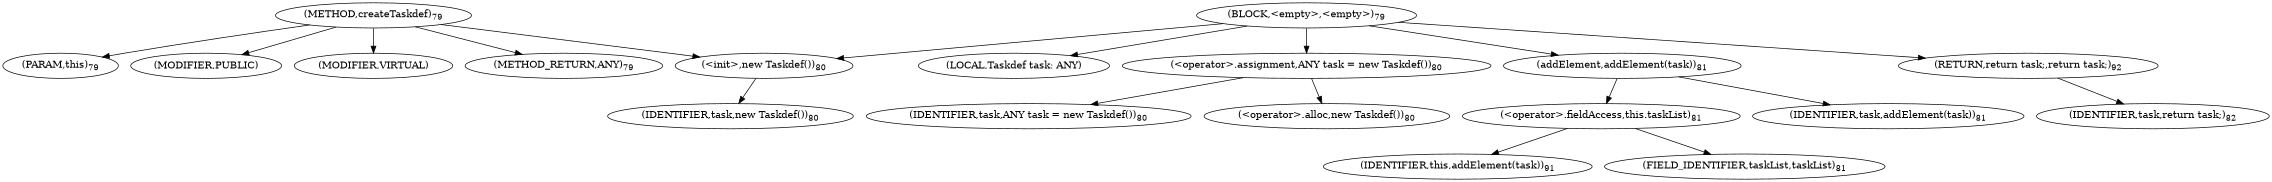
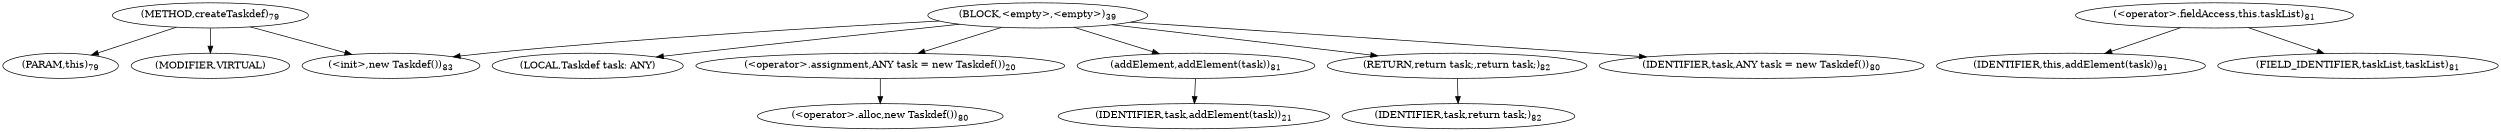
(1380, 14) -> (1111, 14)
(821, 65) -> (448, 65)
(1437, 65) -> (1011, 65)
(2117, 65) -> (1546, 65)
(206, 66) -> none
(564, 66) -> none
(1613, 88) -> none
(1171, 90) -> (1385, 39)
(1981, 115) -> (1287, 115)
(730, 116) -> none
